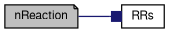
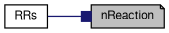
(94, 16) -> (63, 16)
